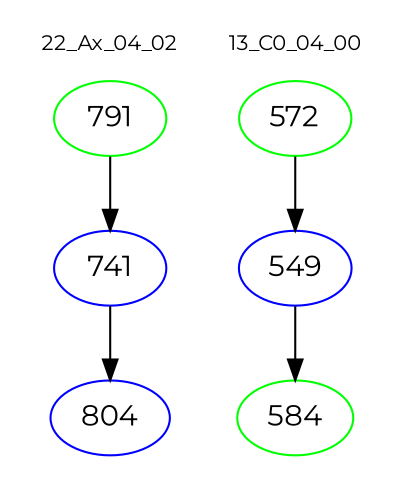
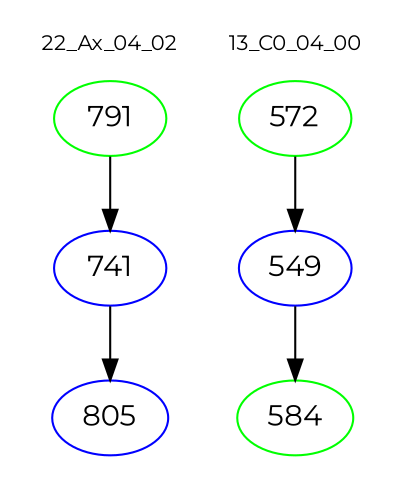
(110, 418) -> (110, 418)
